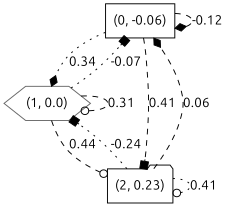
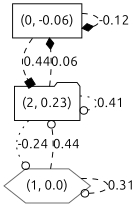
(76, 49) -> none
(97, 69) -> none
(162, 103) -> (37, 62)
(105, 145) -> (17, 141)
